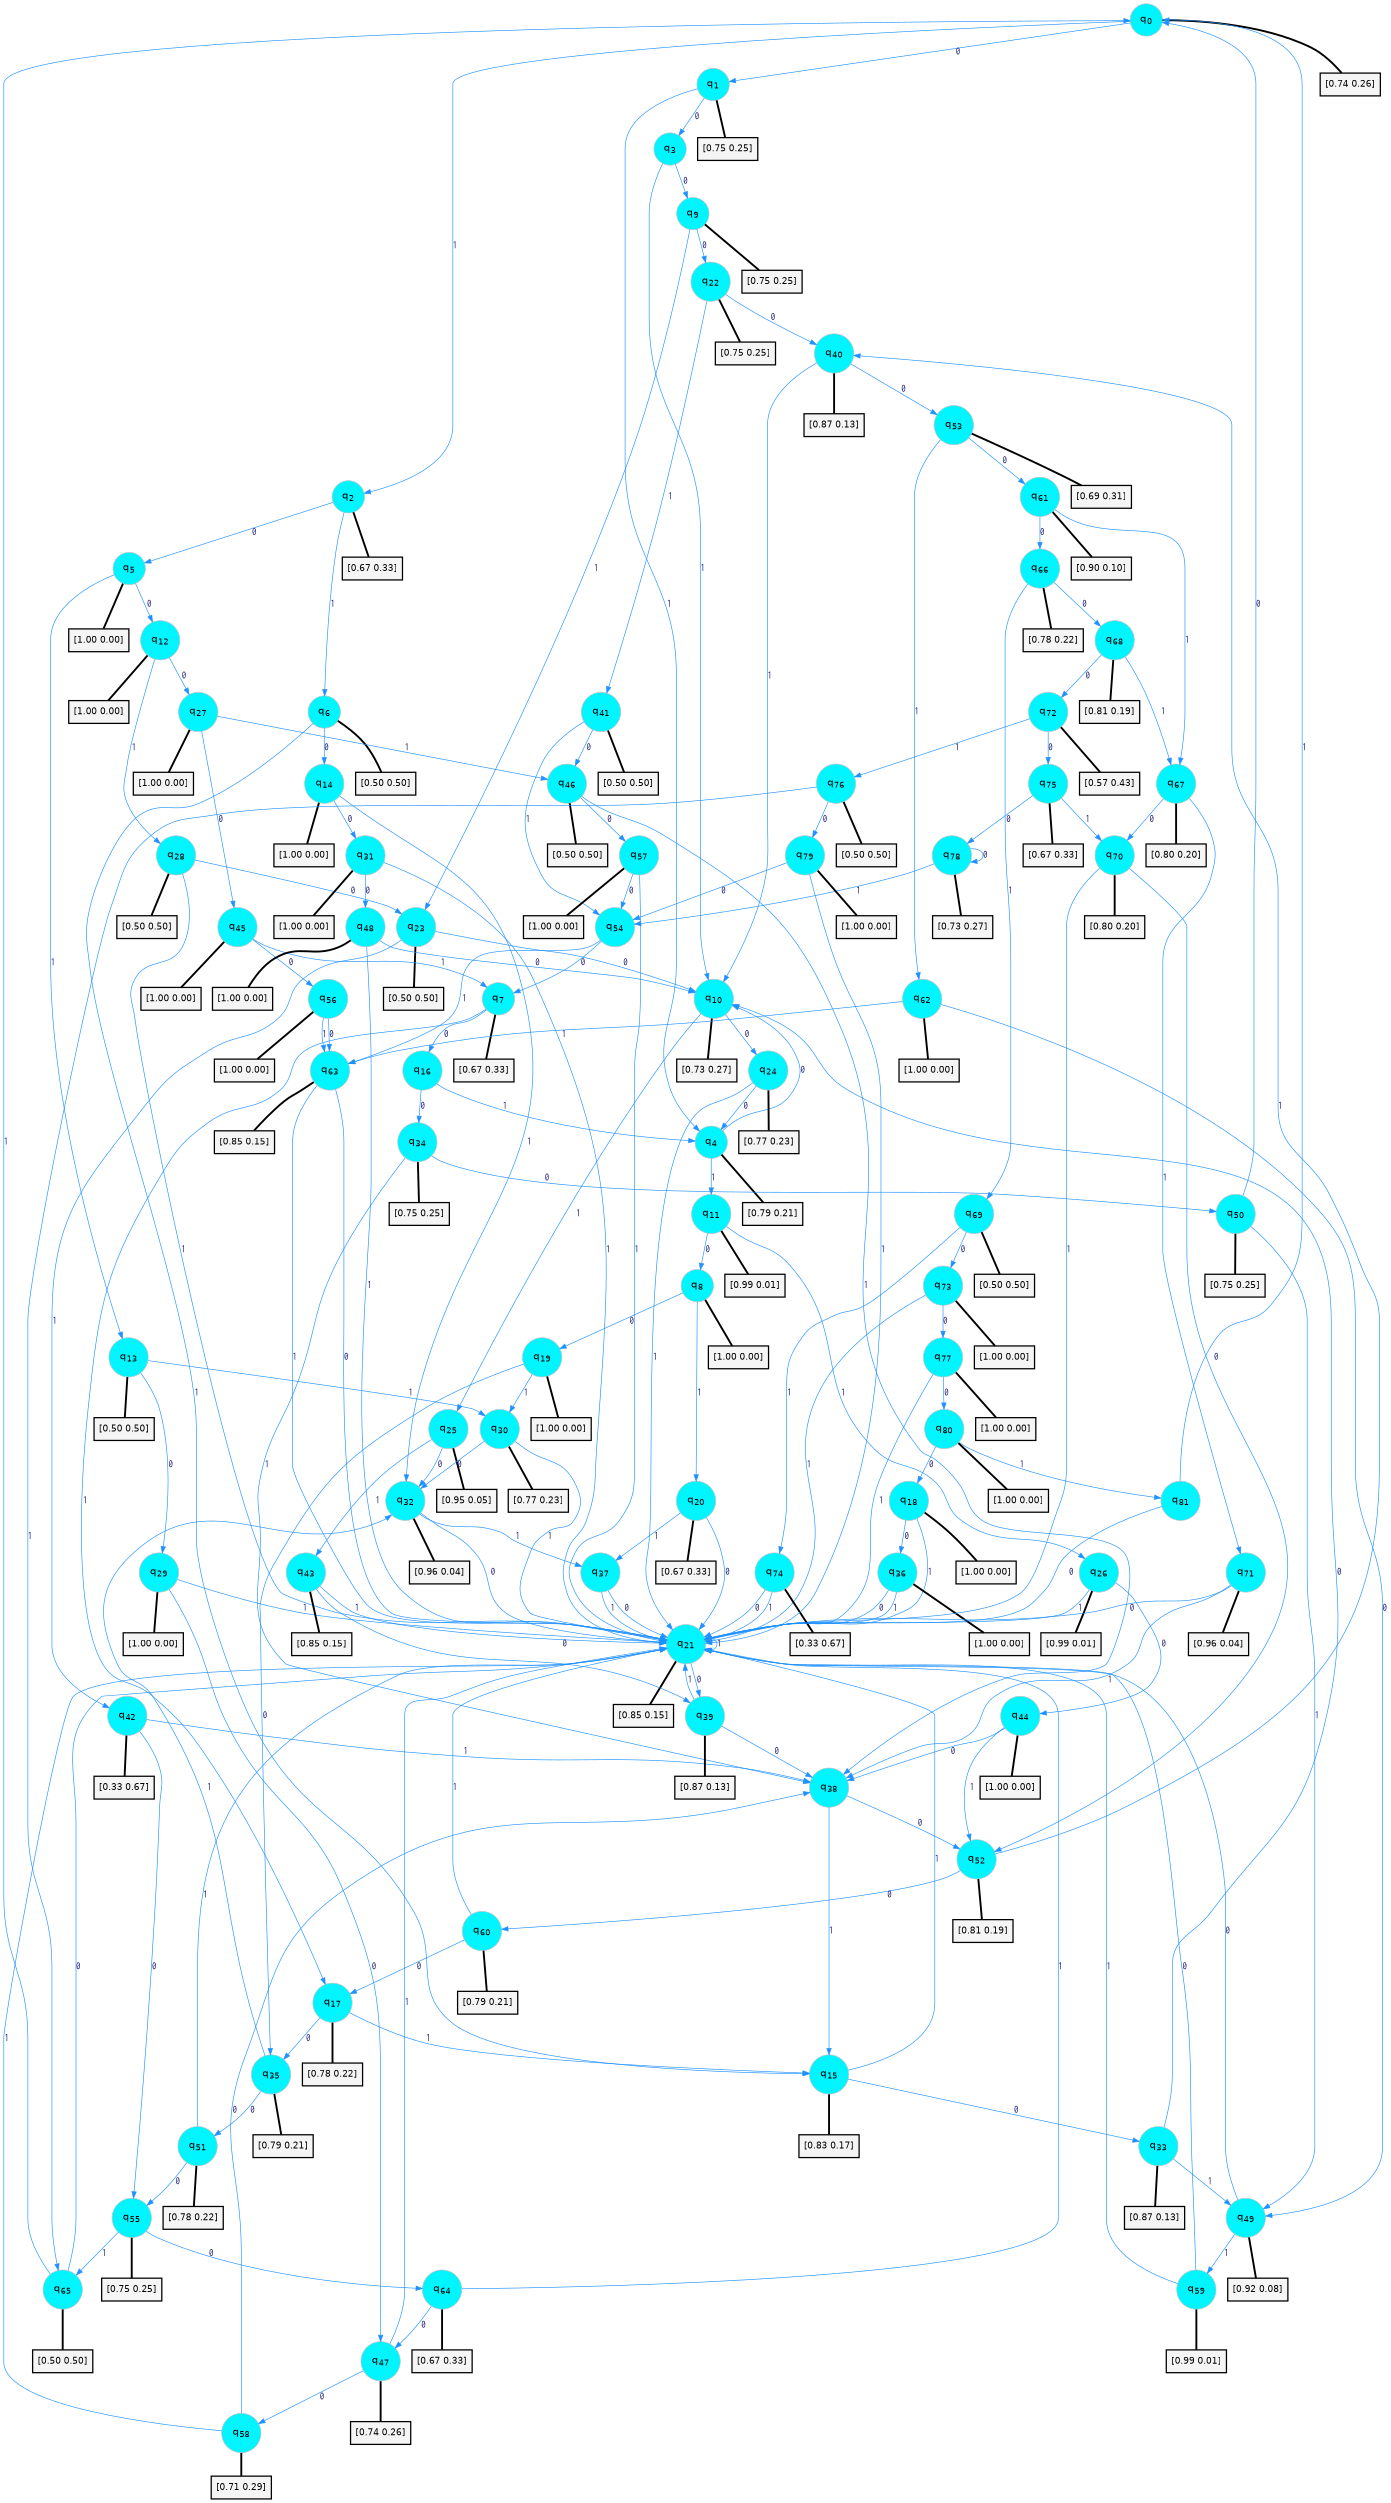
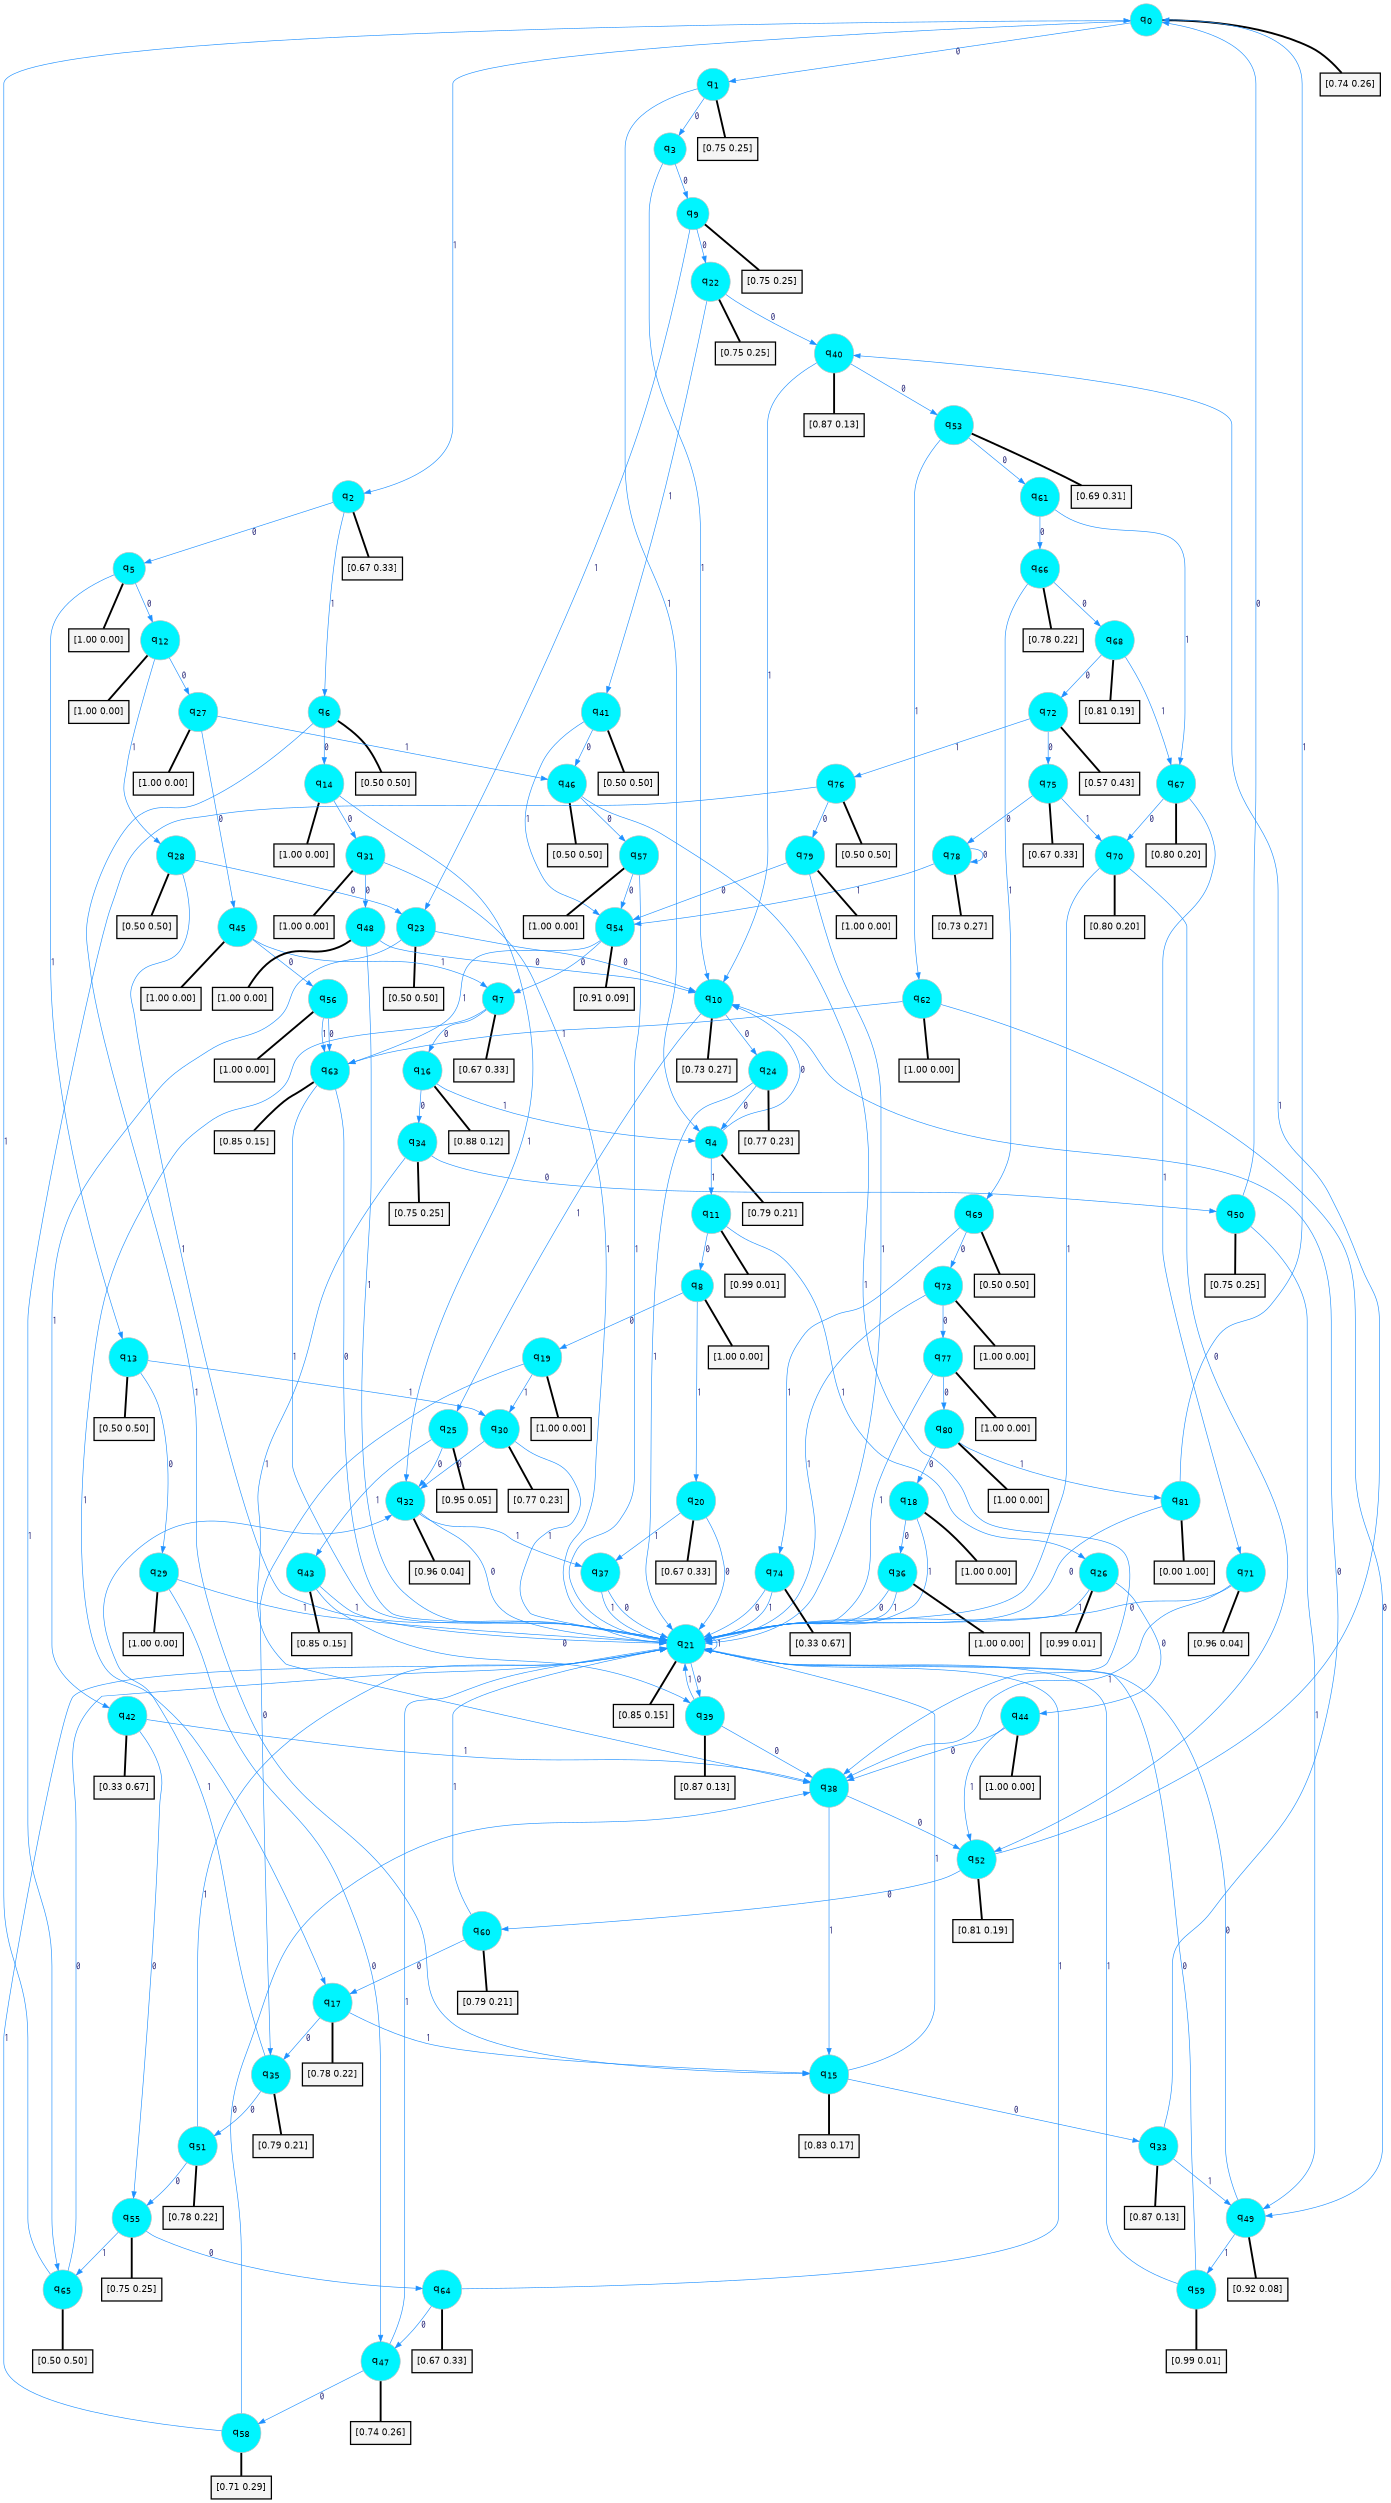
(1101, 569) -> none
none -> (604, 999)
none -> (479, 1142)
none -> (1184, 1573)
